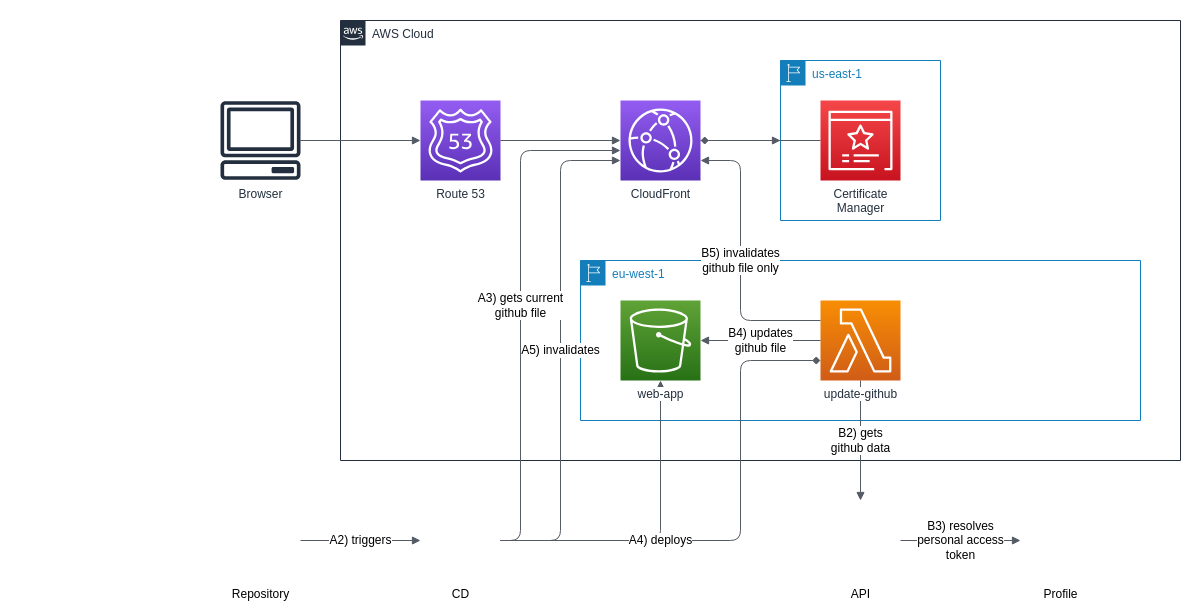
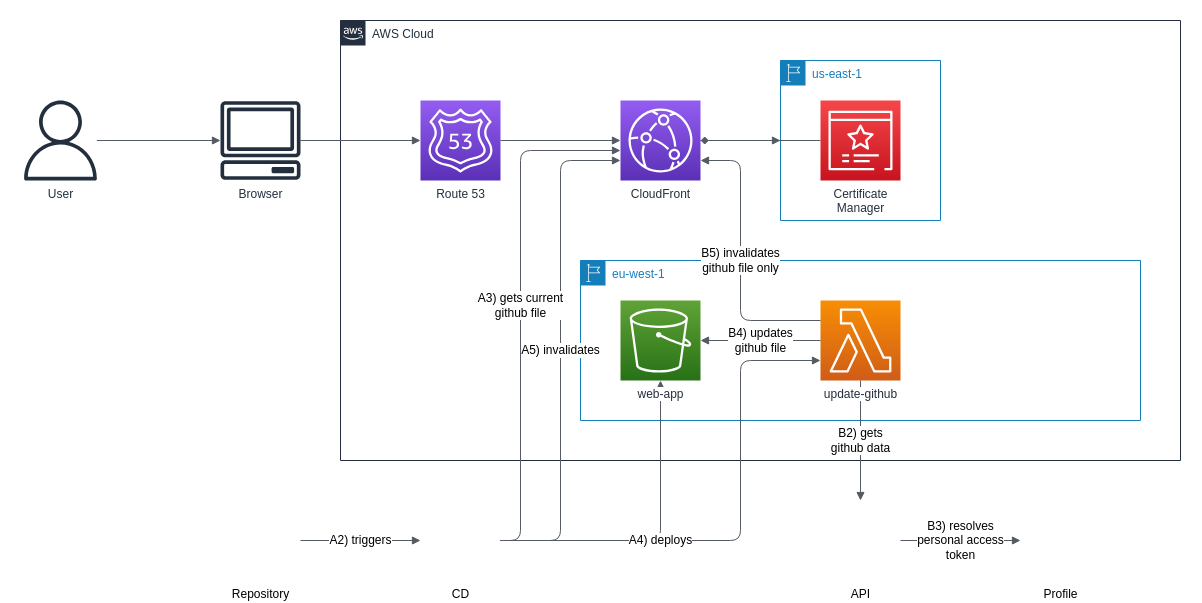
none -> (61, 141)
none -> (154, 141)
(811, 361) -> (811, 361)
